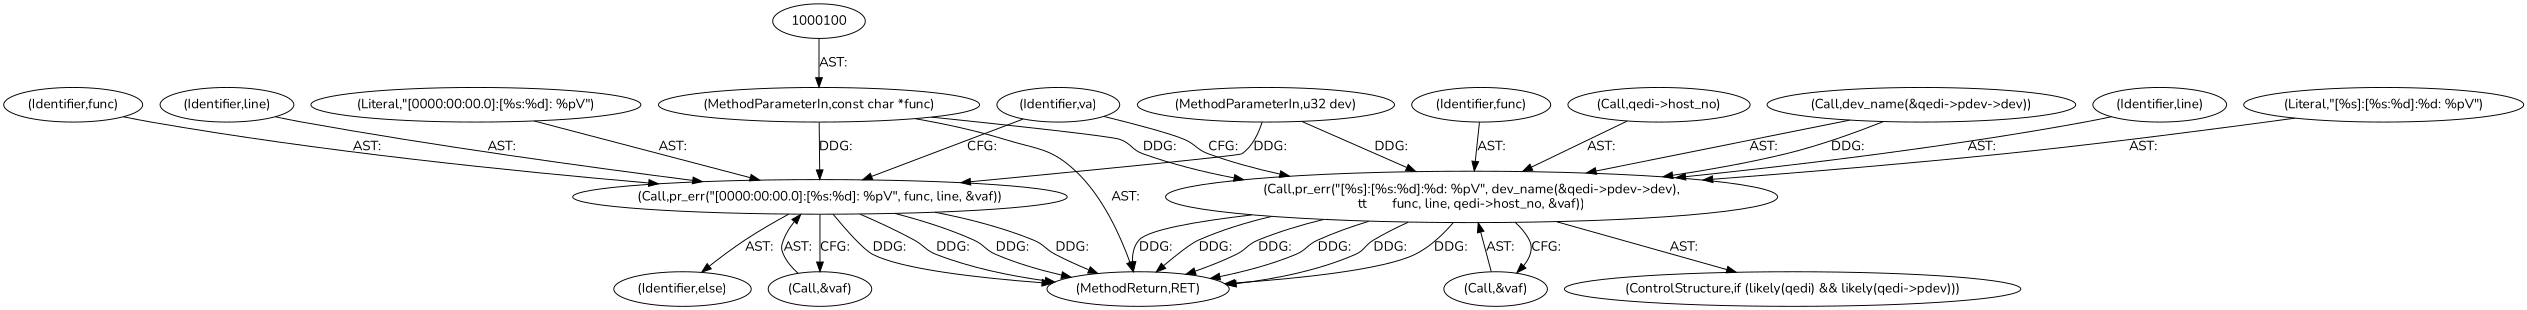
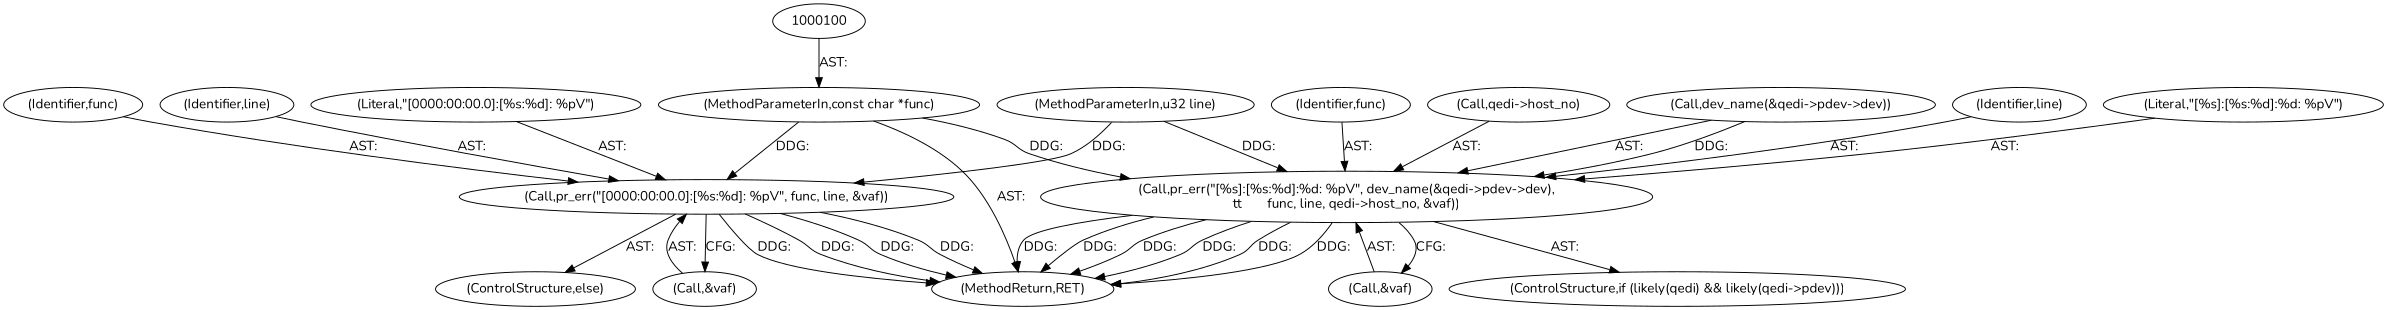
(1058, 105) -> none
(1266, 105) -> (1126, 105)
(683, 289) -> (535, 289)
